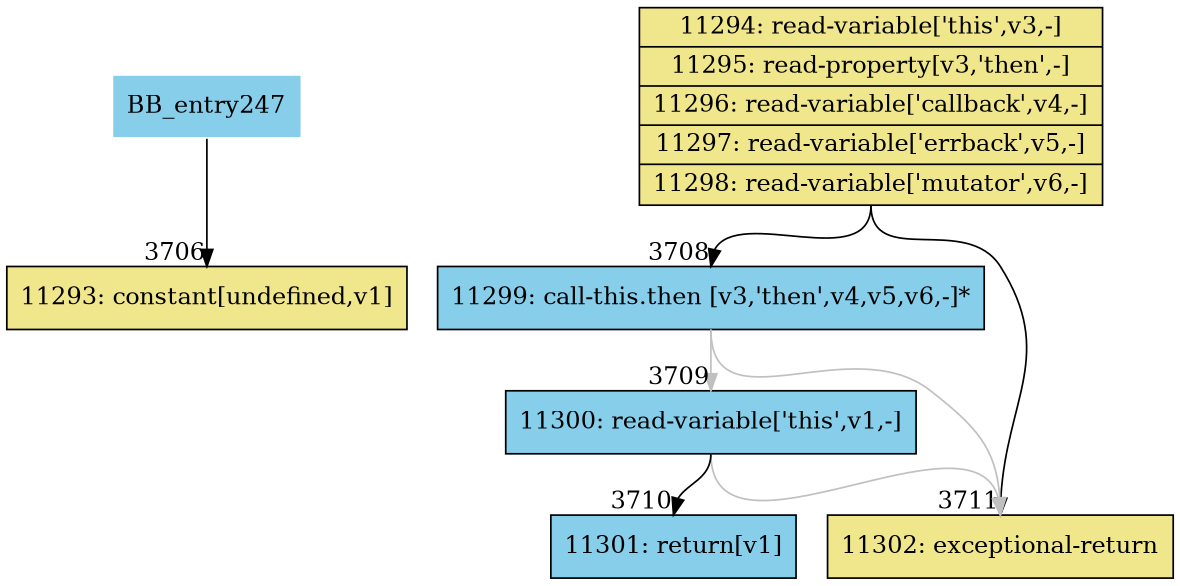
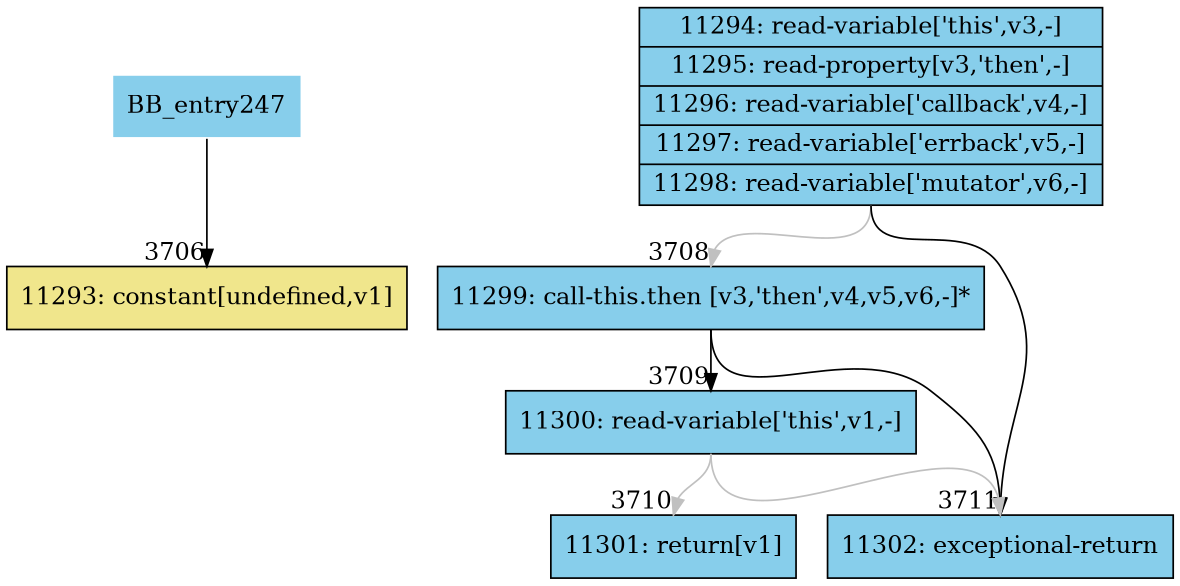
(871, 106) -> (871, 106)
(799, 237) -> (799, 237)
(711, 352) -> (711, 352)
(874, 371) -> (874, 371)
(699, 479) -> (699, 479)
(1000, 547) -> (1000, 547)
